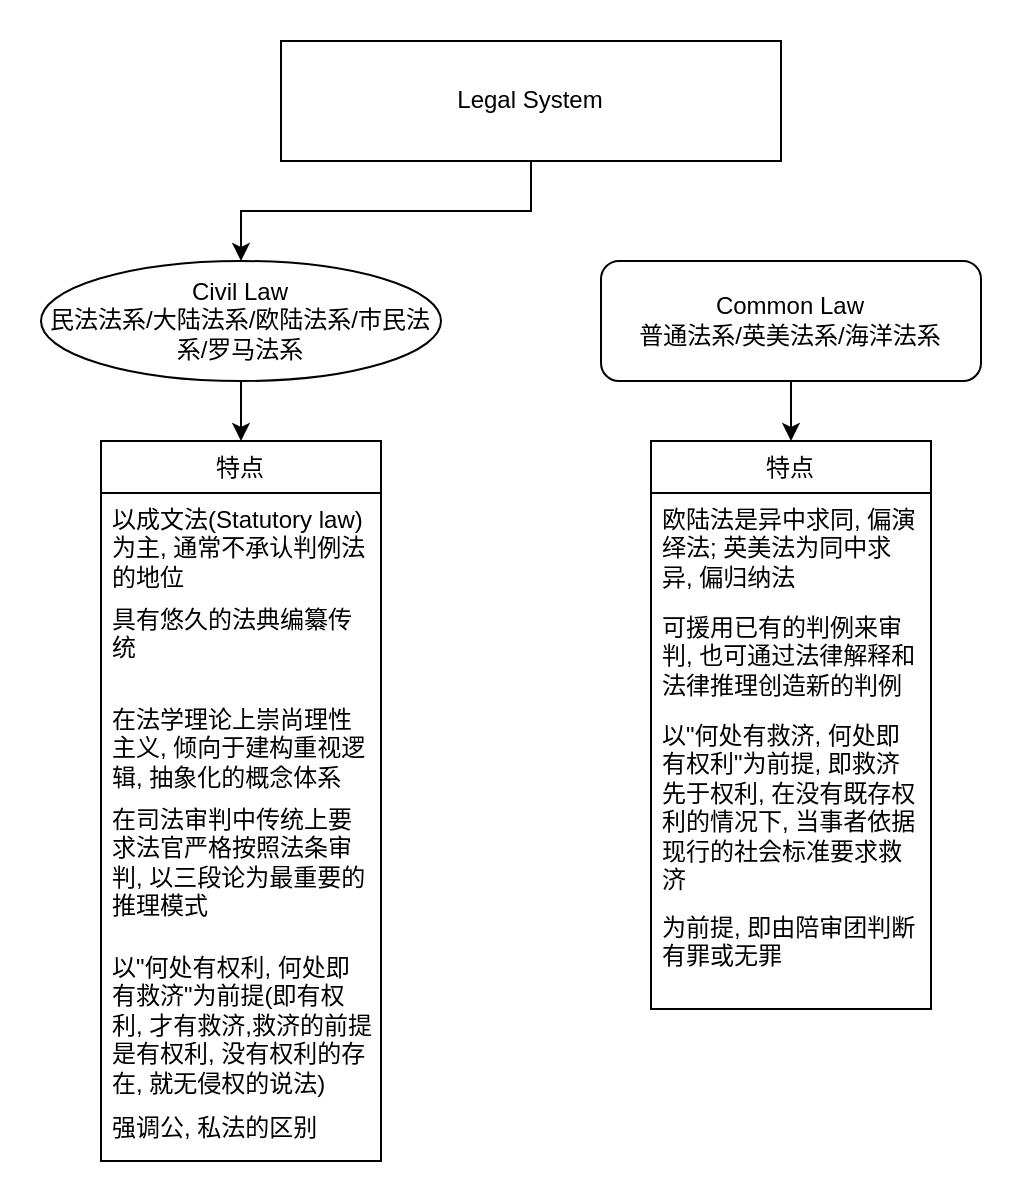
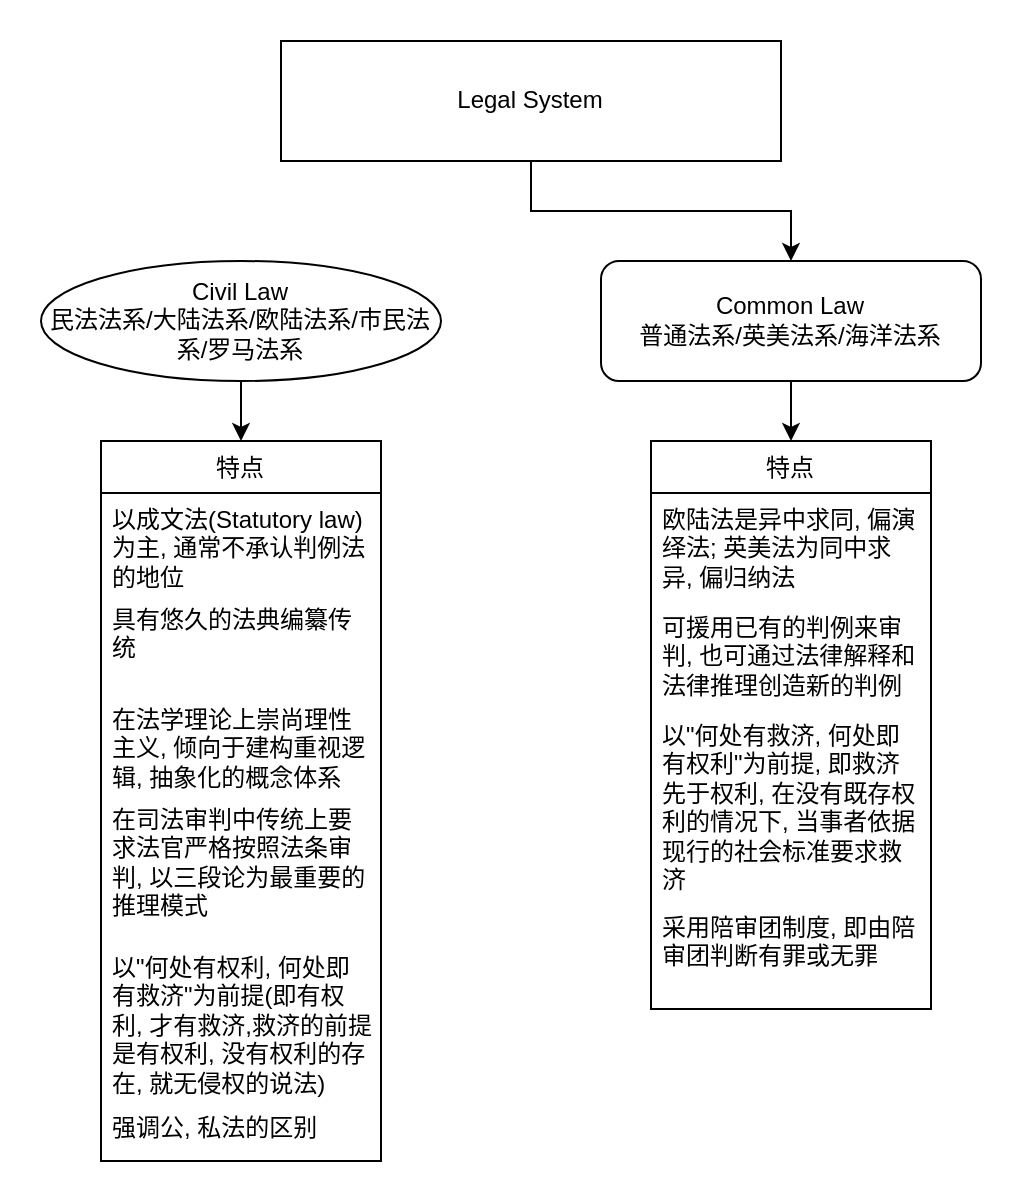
(366, 211) -> none
none -> (681, 211)
(793, 944) -> (793, 944)
